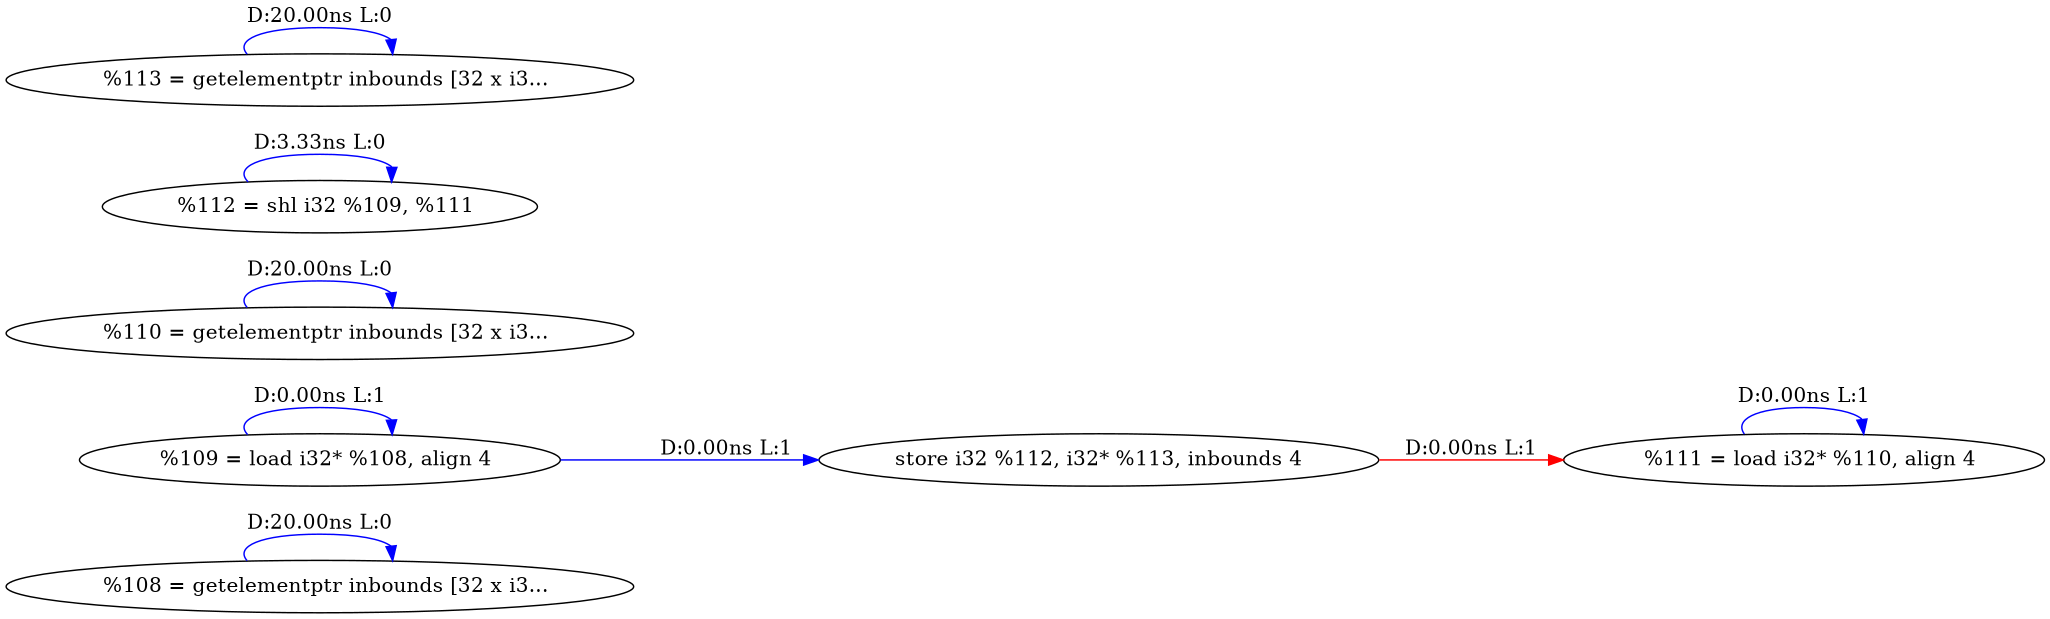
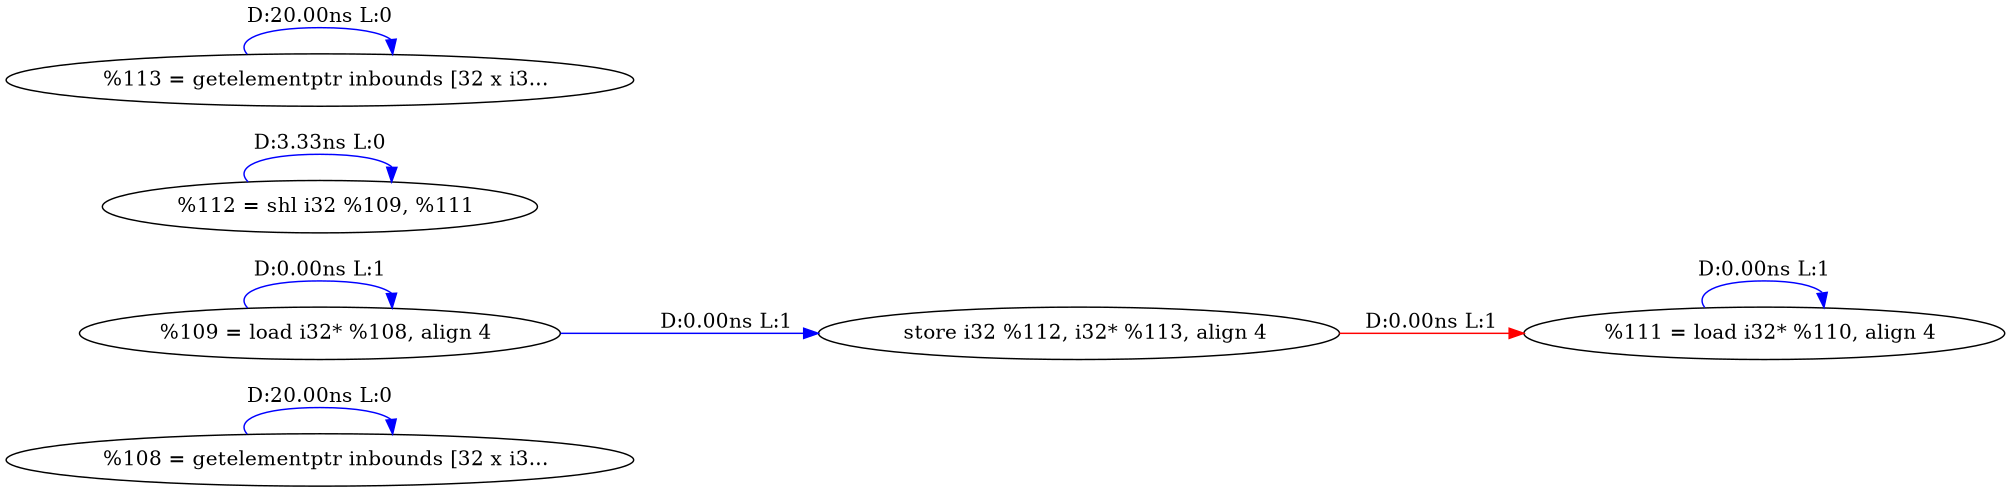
(320, 333) -> none
(1099, 460) -> (1079, 333)
